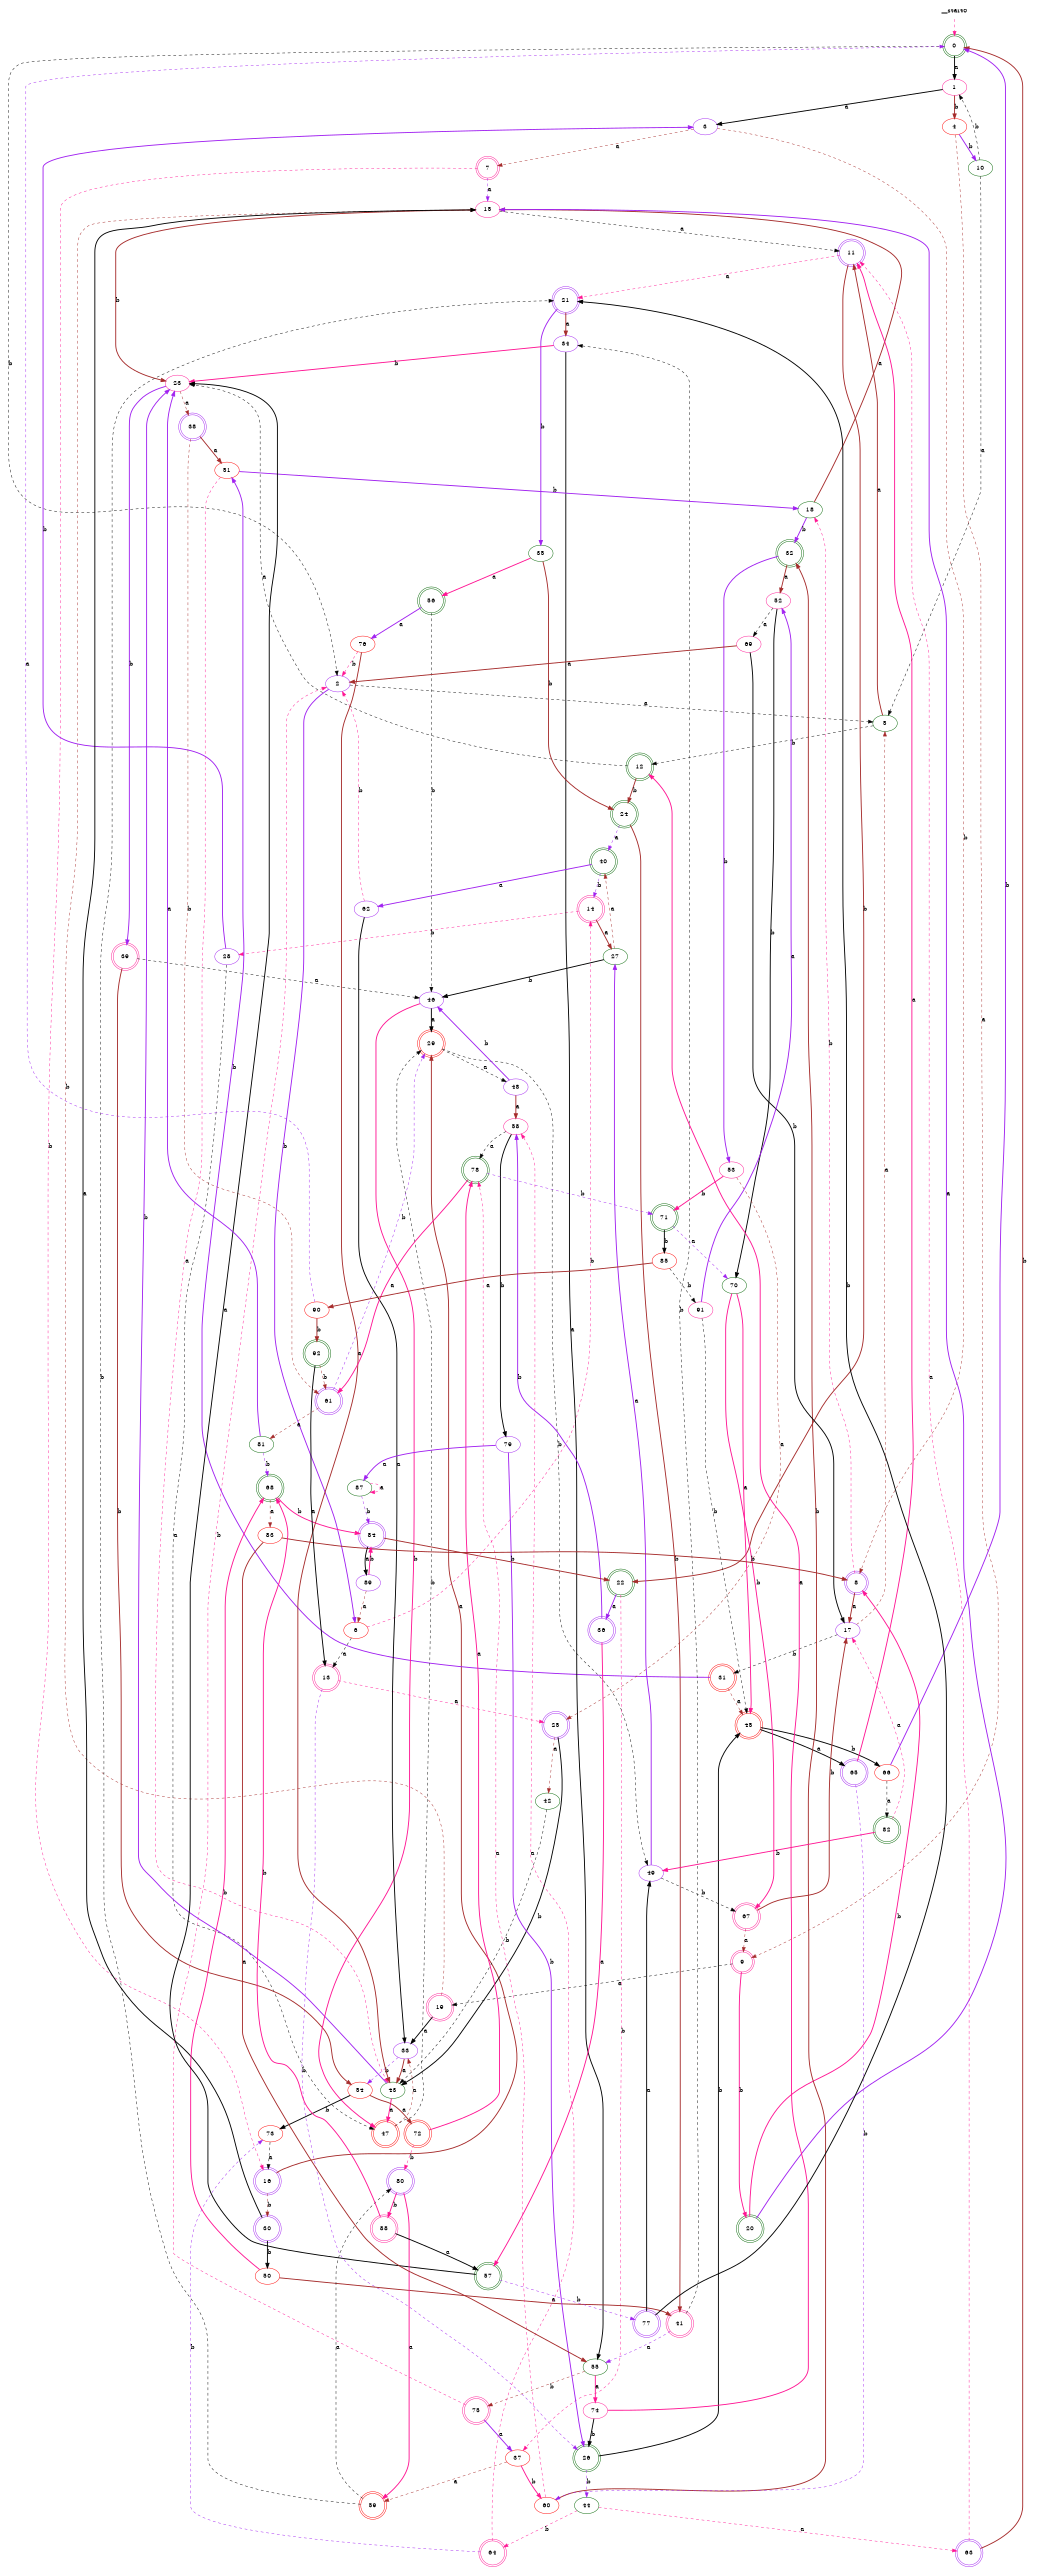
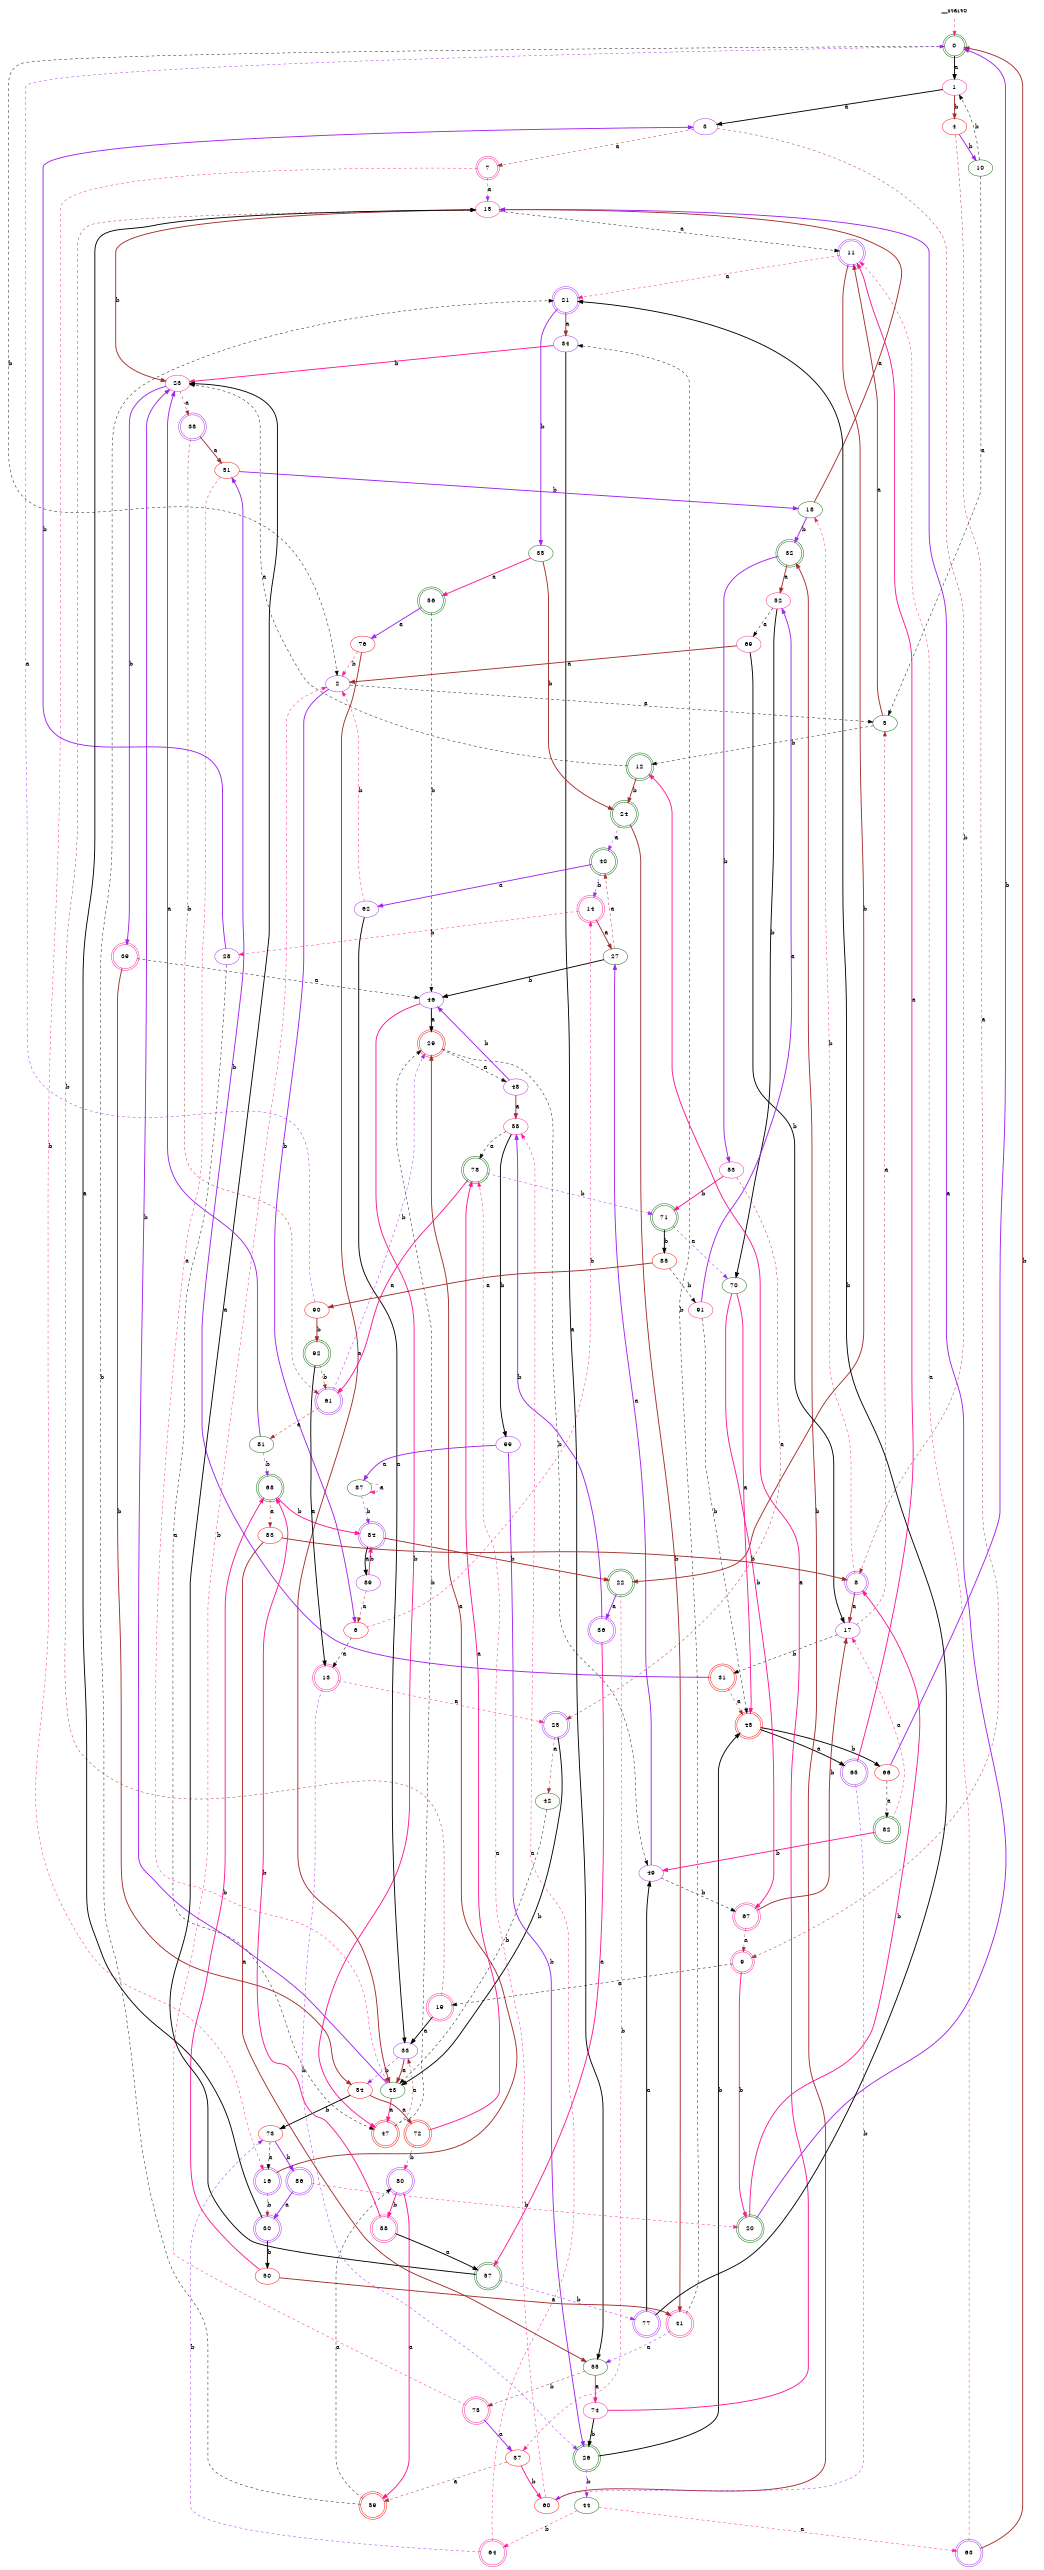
(508, 1444) -> (508, 1444)
none -> (300, 2181)
